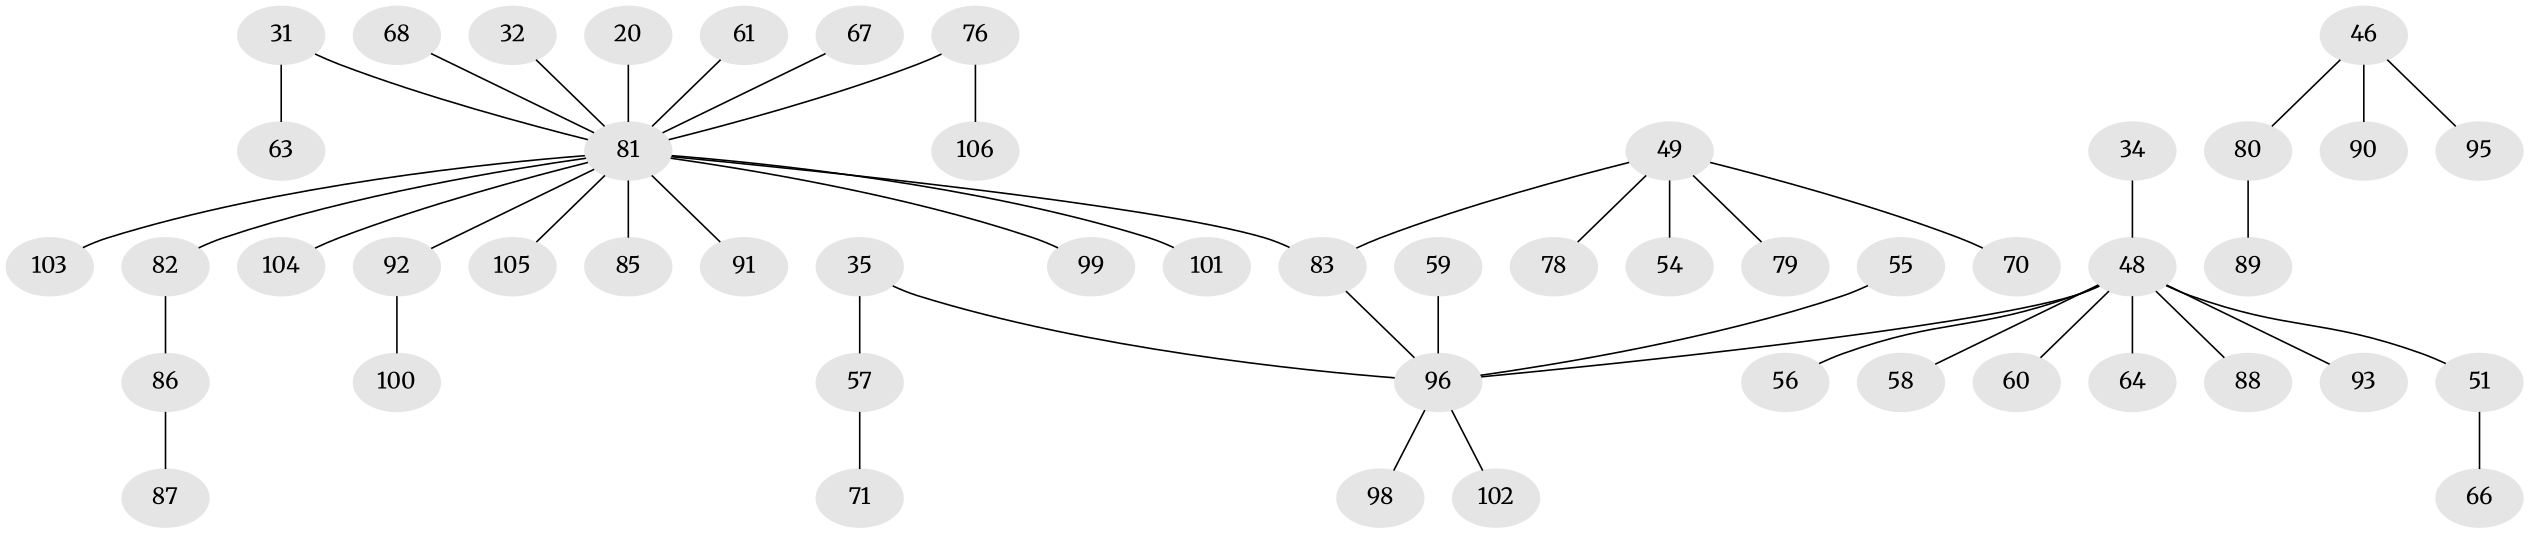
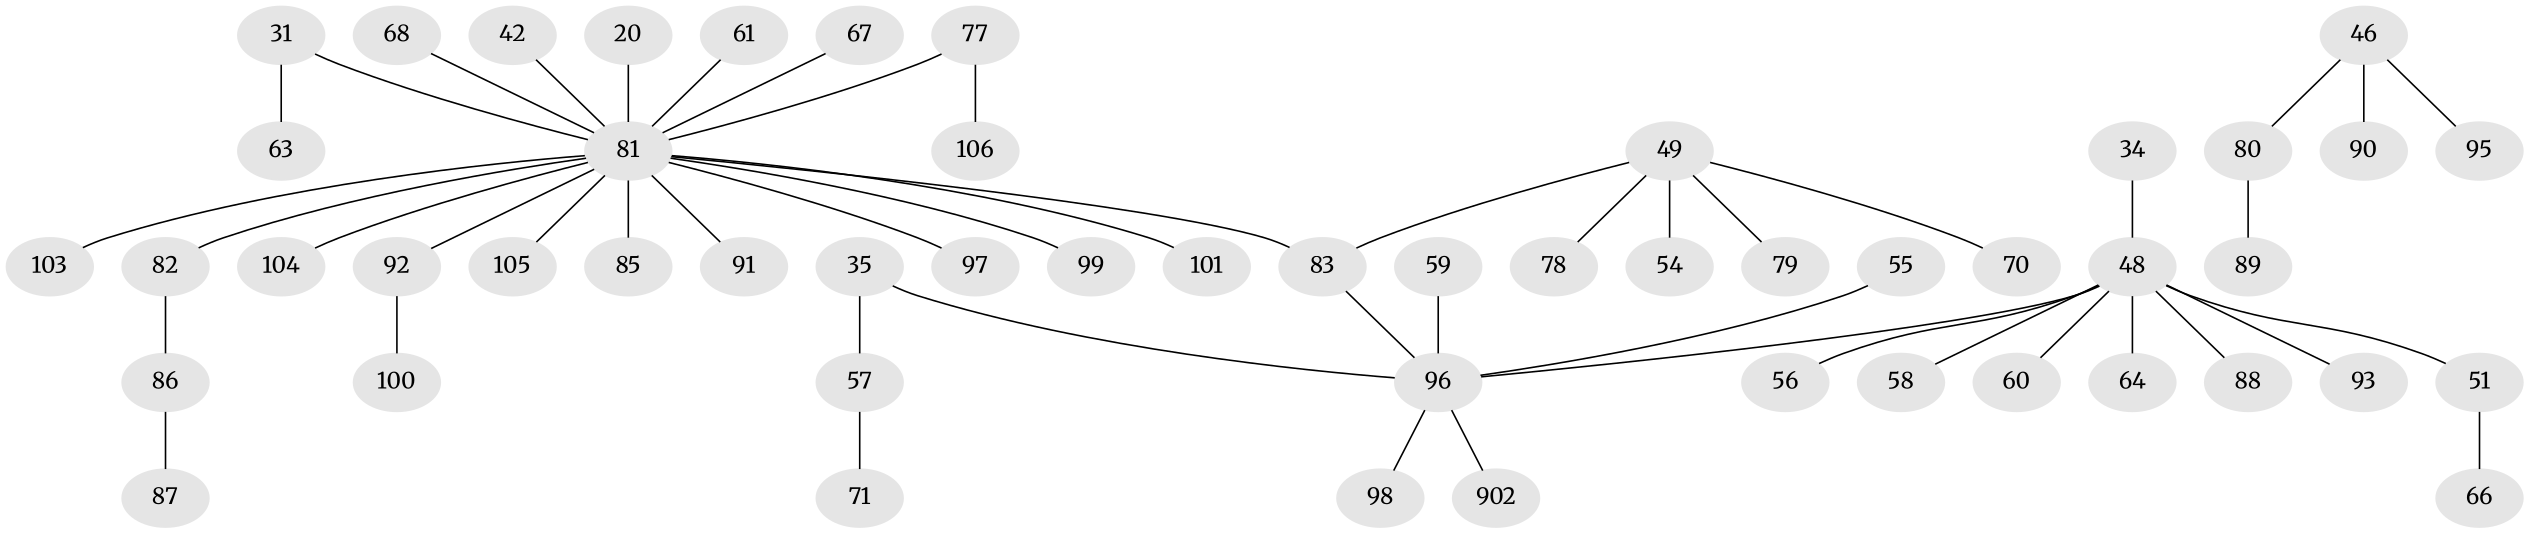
(513, 35) -> (513, 35)
(975, 35) -> (975, 35)
none -> (975, 267)
(1496, 498) -> (1496, 498)
